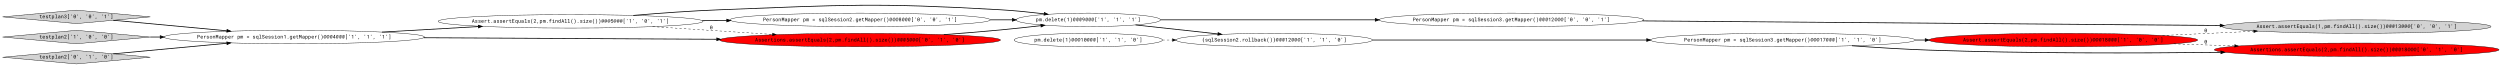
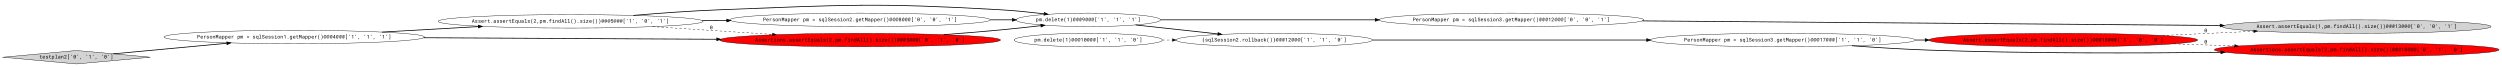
(76, 17) -> none
(76, 37) -> none
